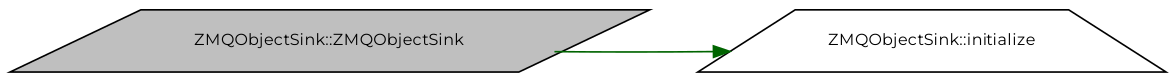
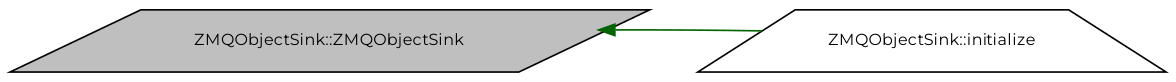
(634, 52) -> (689, 30)
